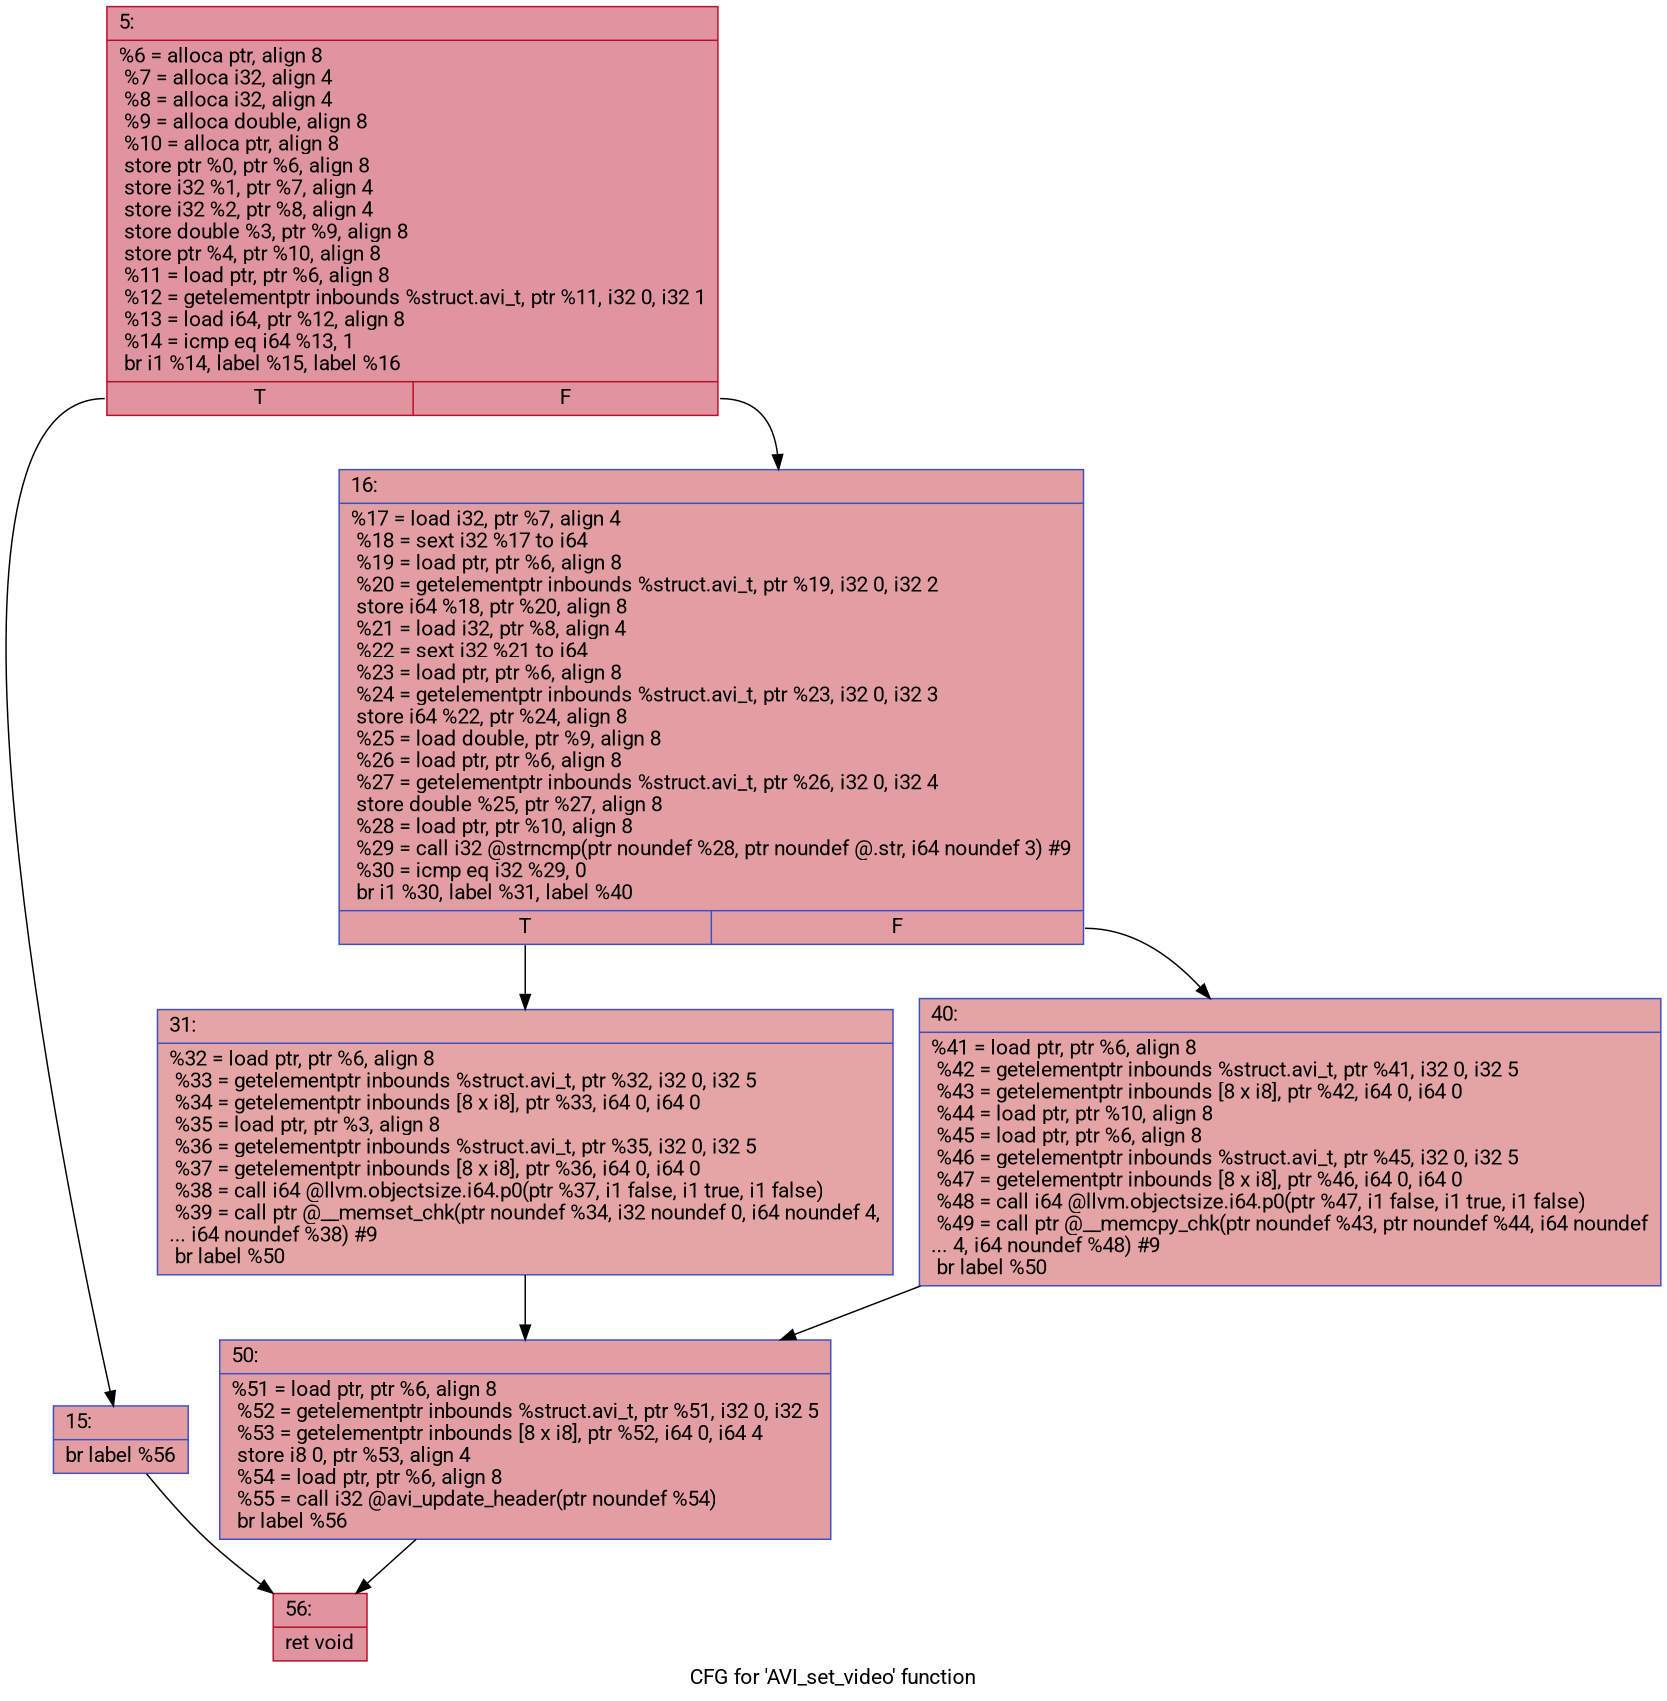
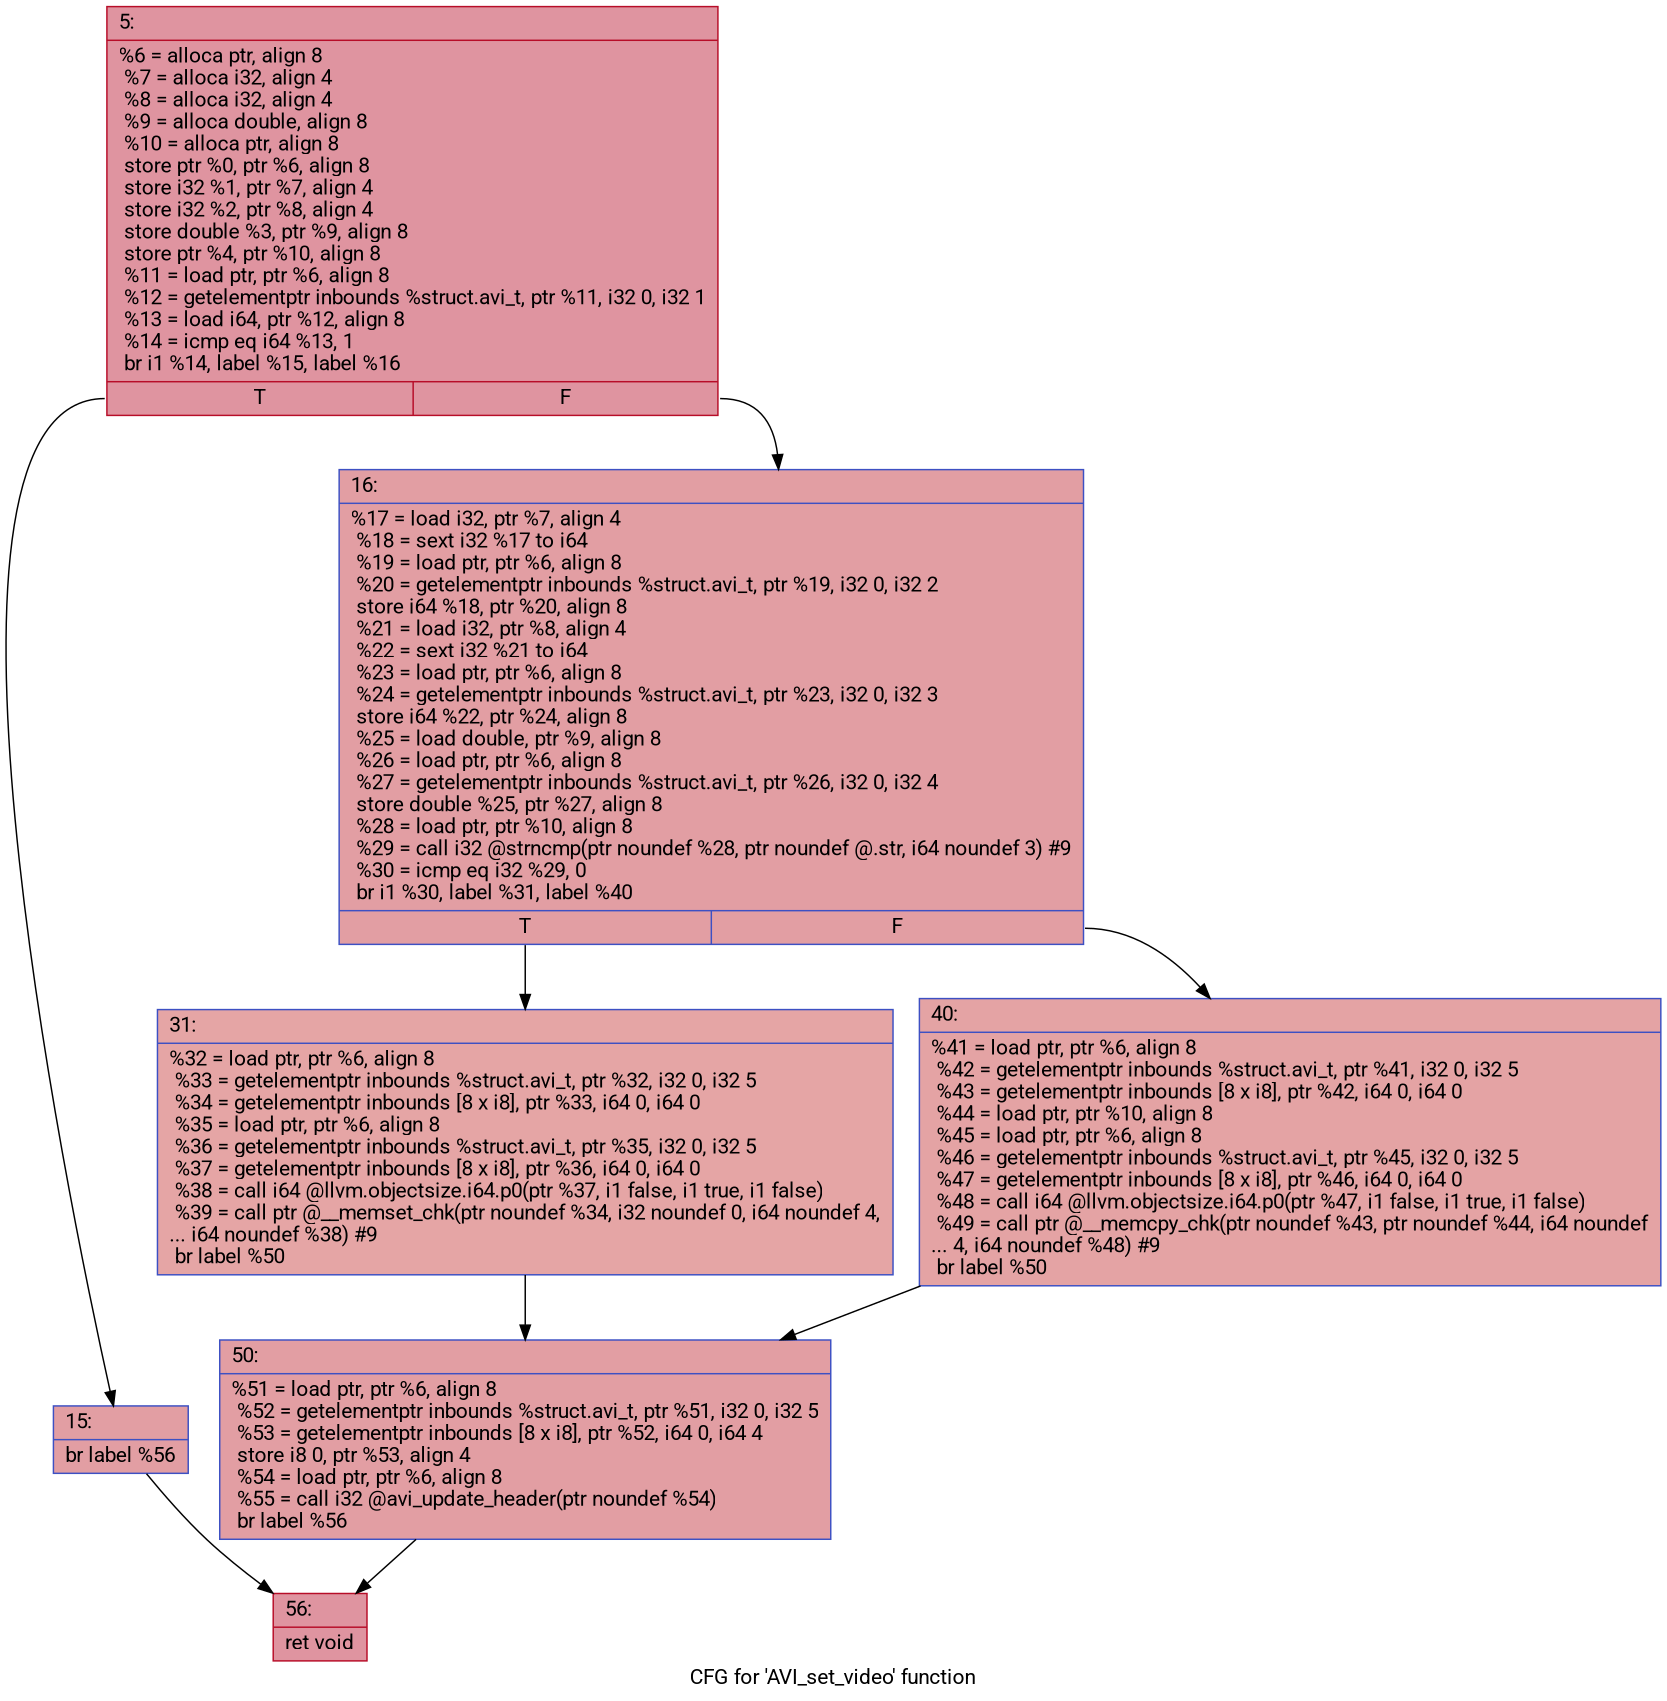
(305, 1125) -> (305, 1125)
